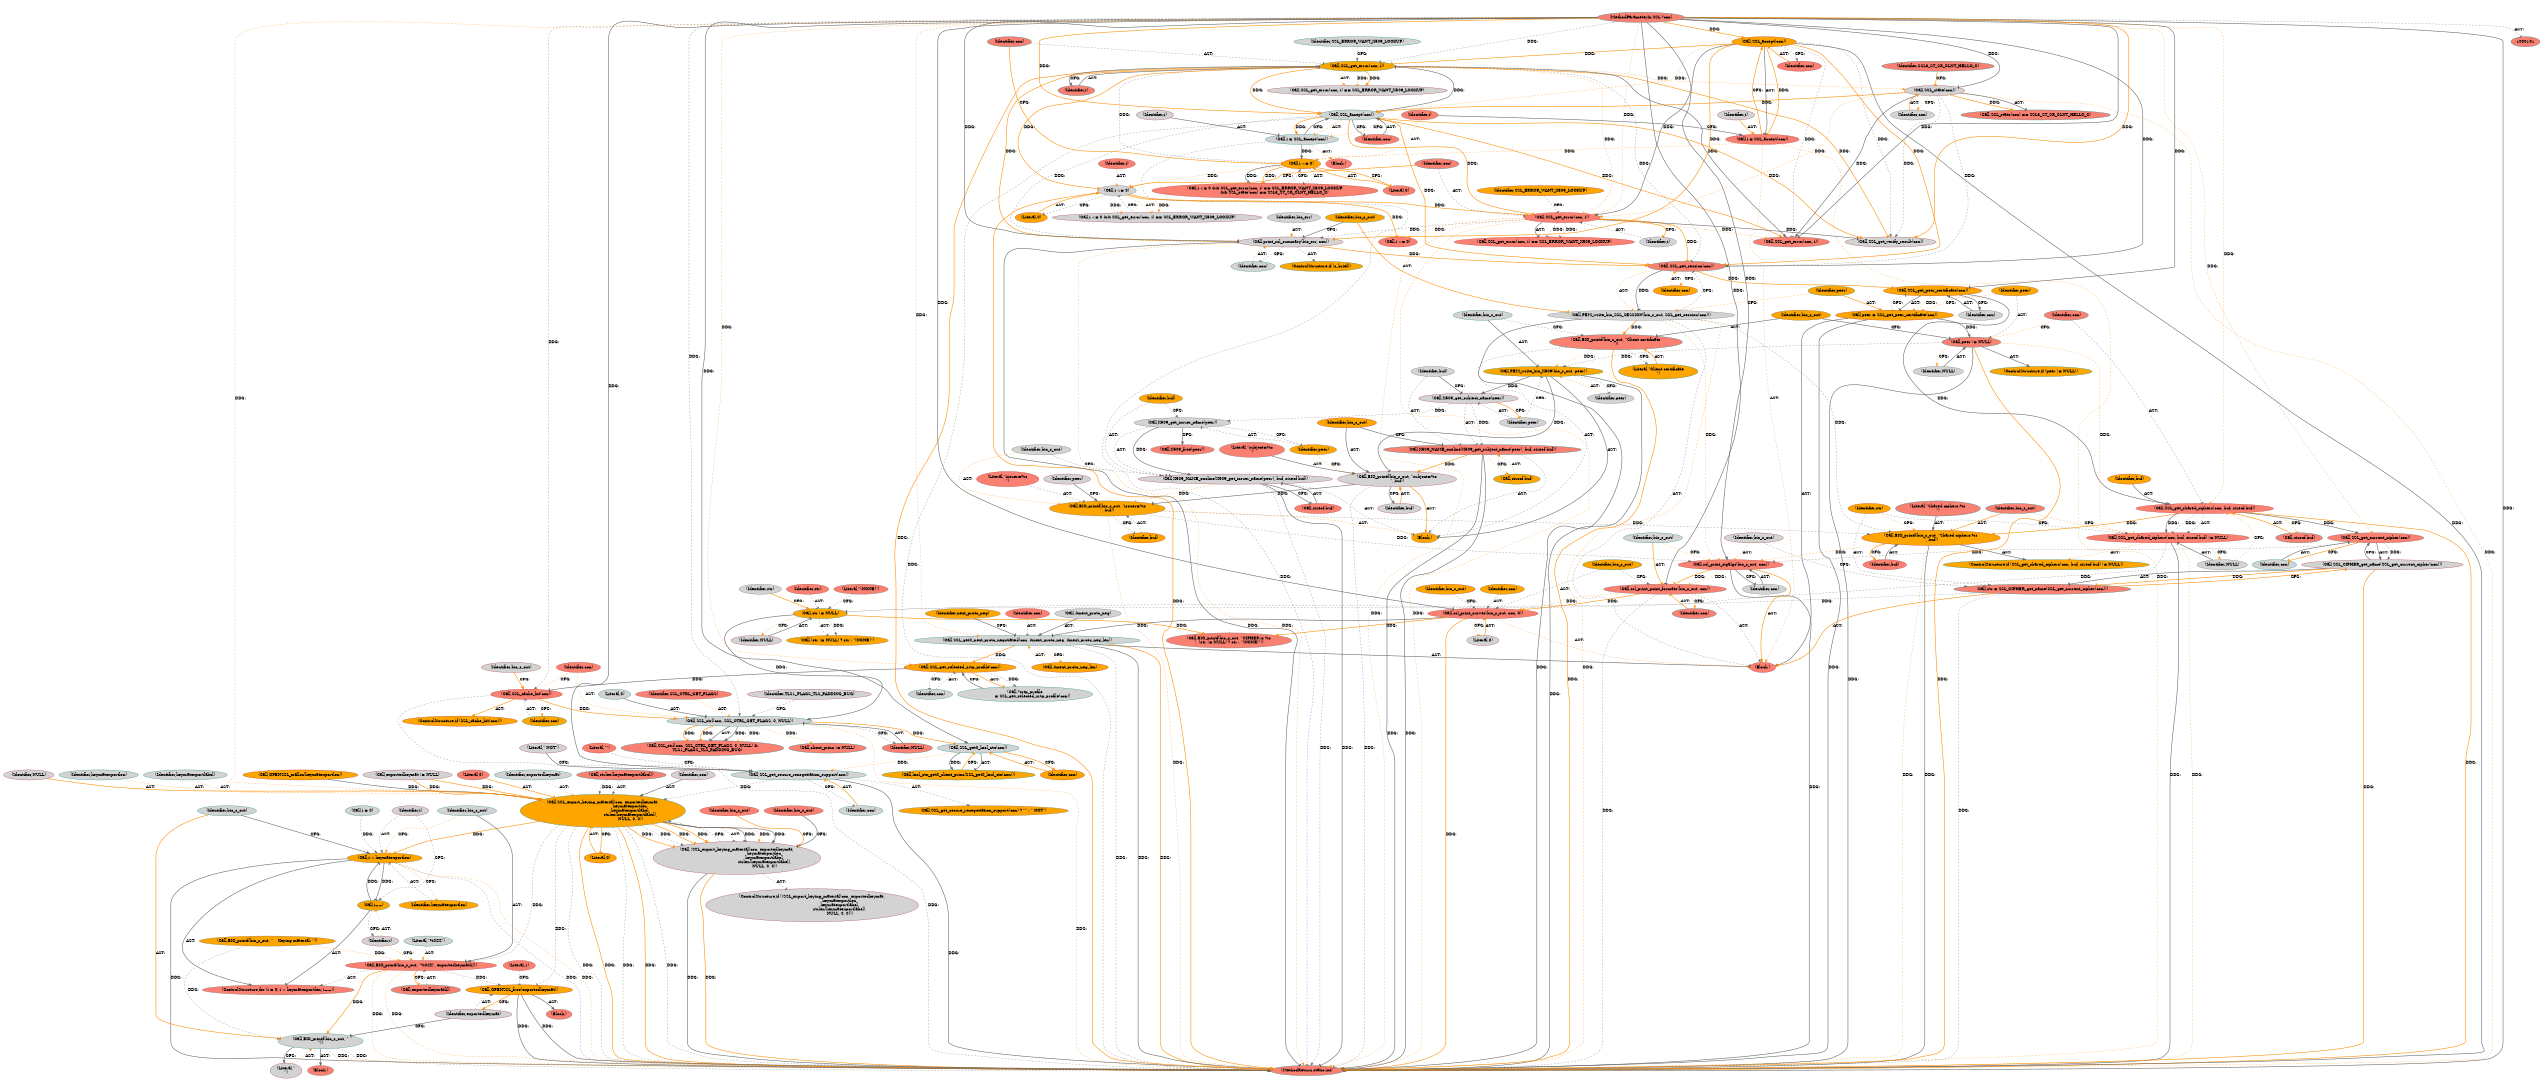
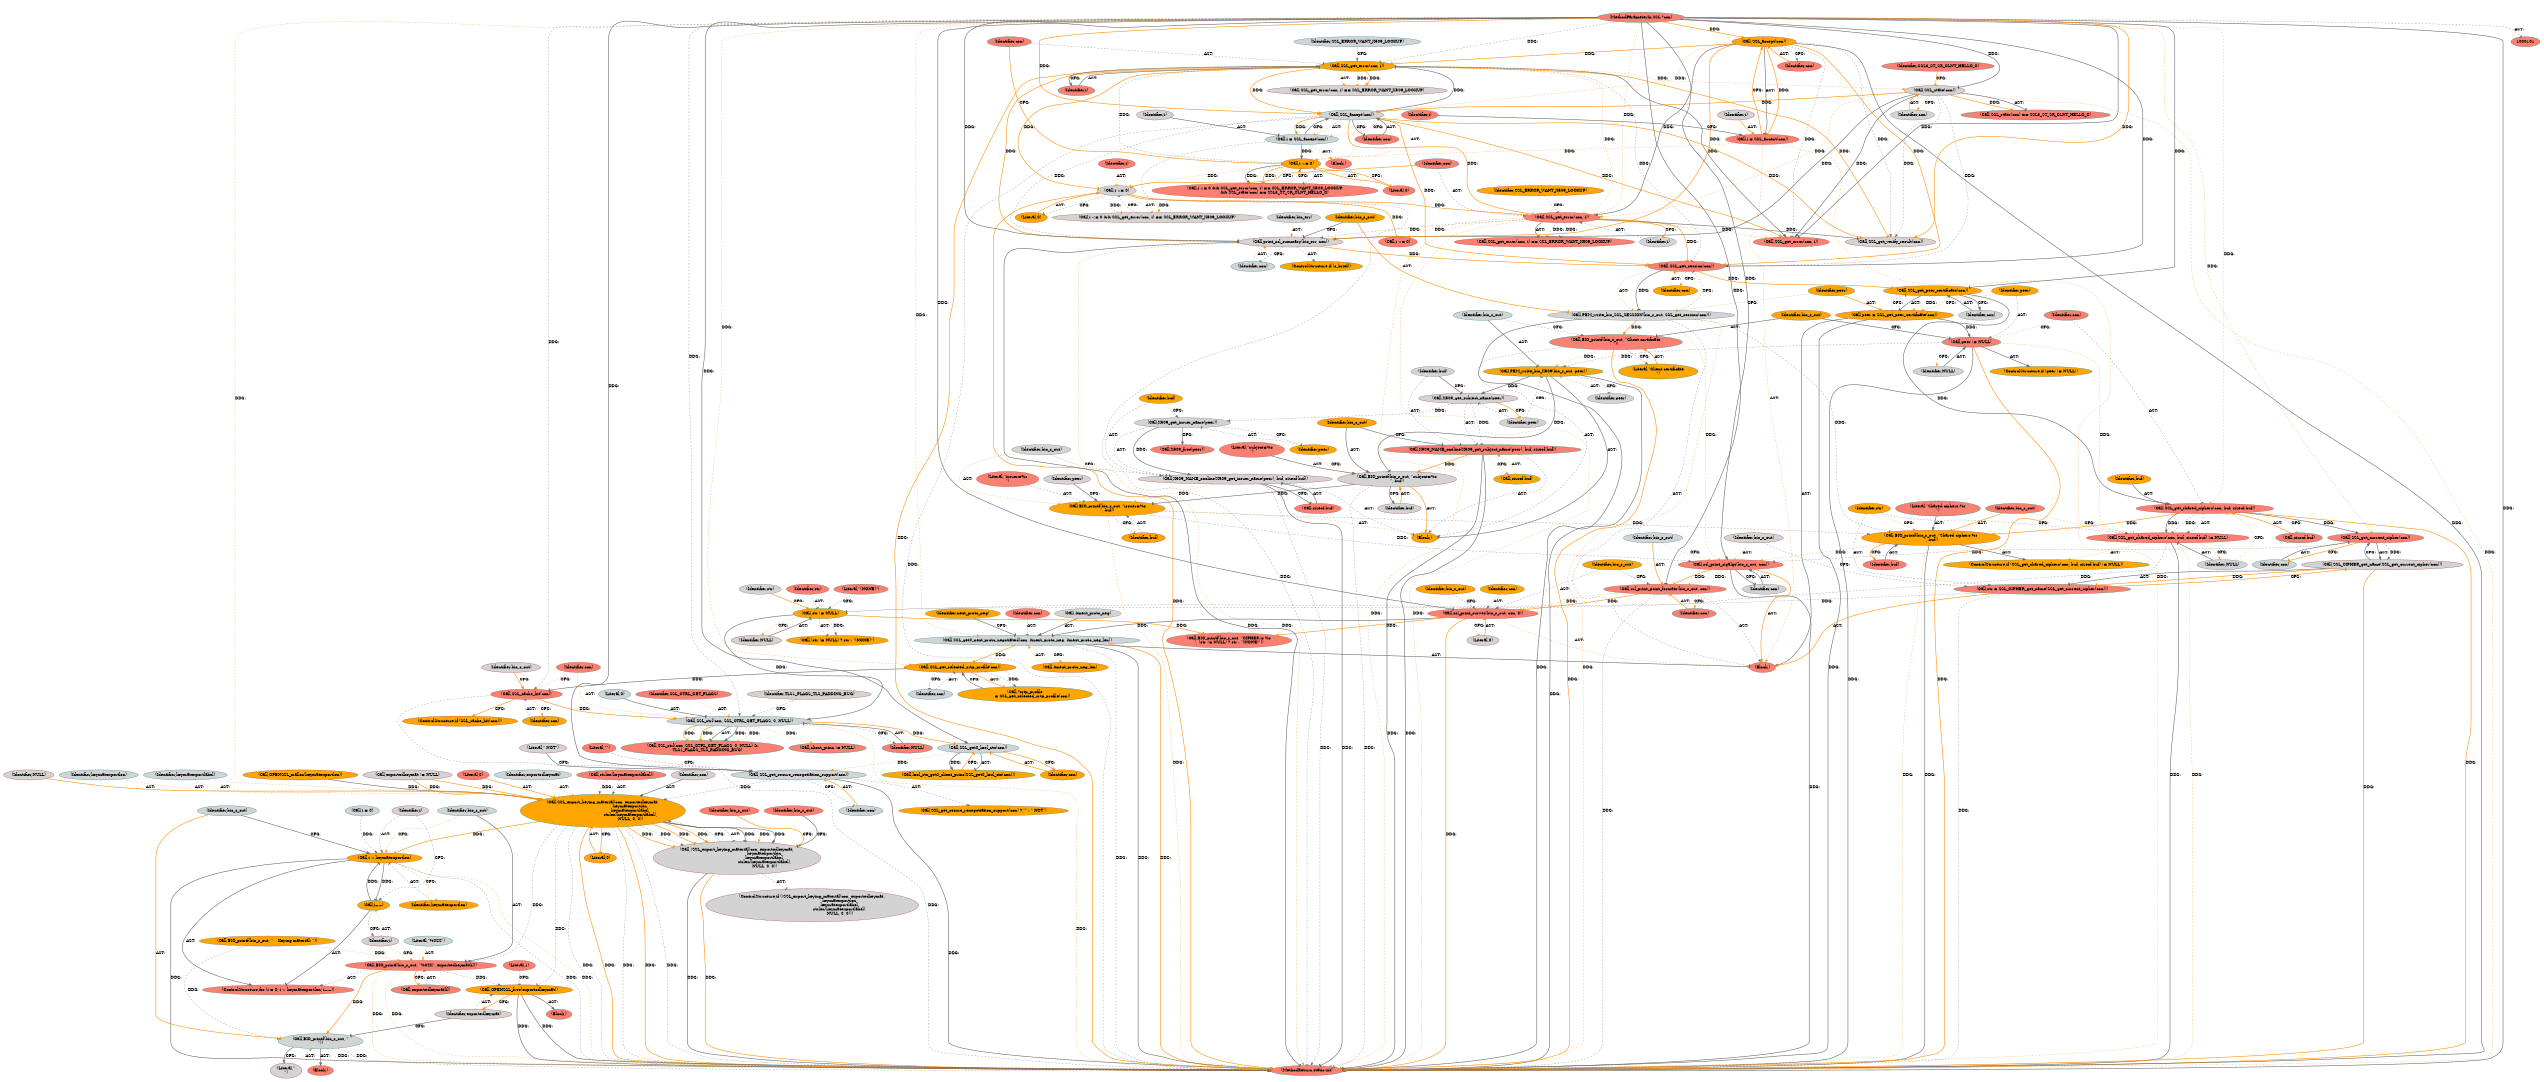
none -> (1649, 235)
(1025, 694) -> (1025, 694)
(501, 709) -> (501, 709)
